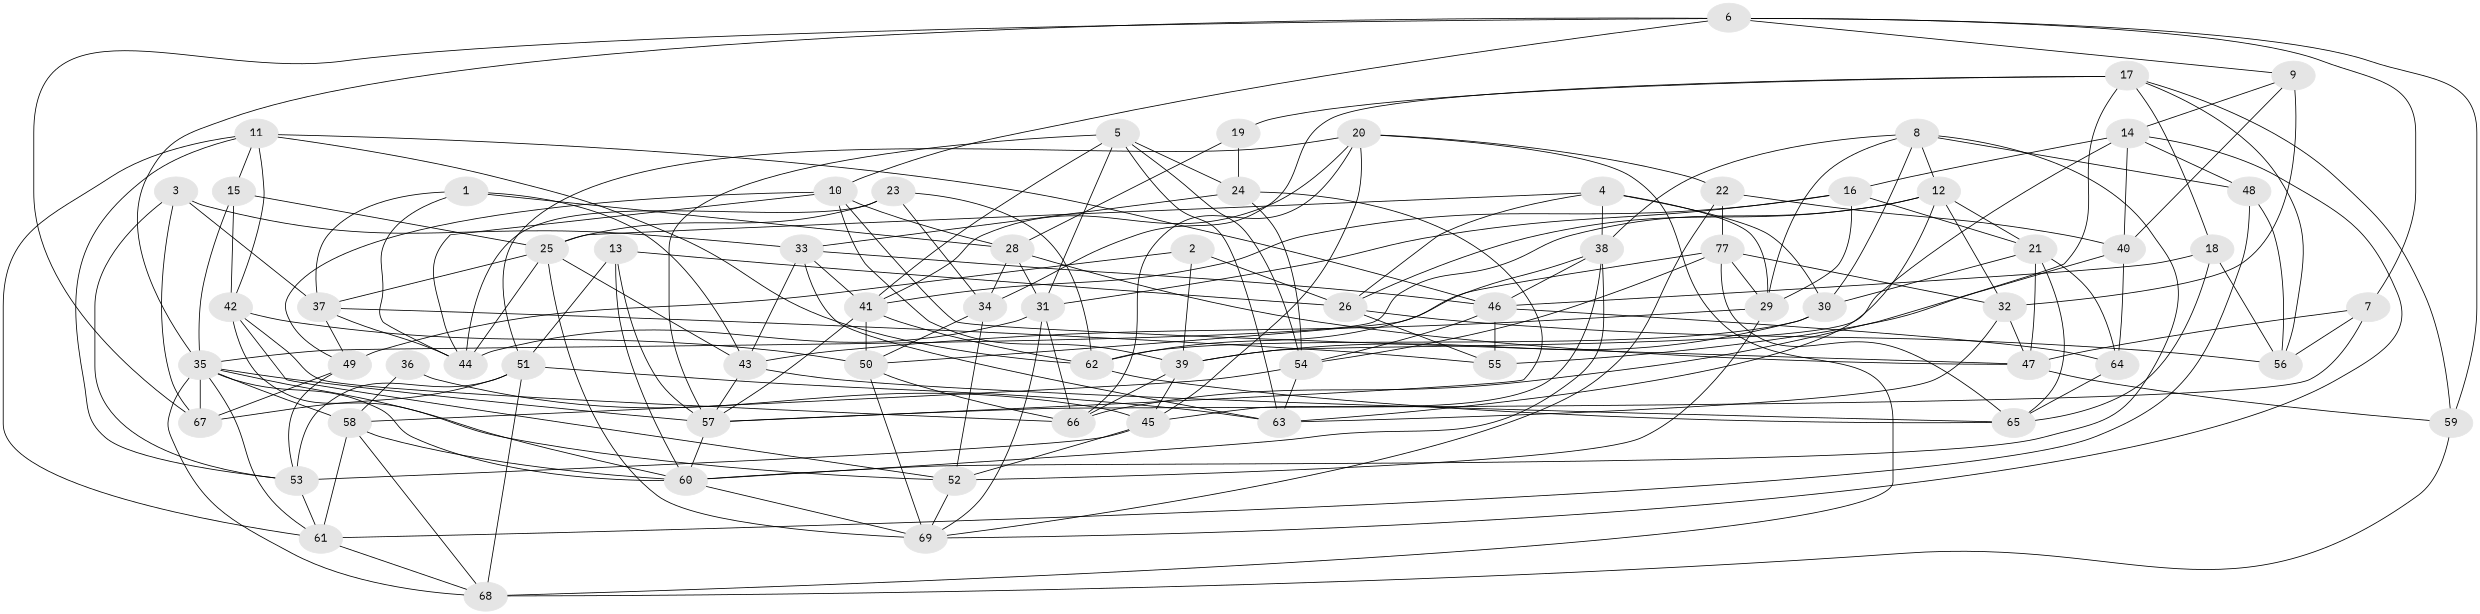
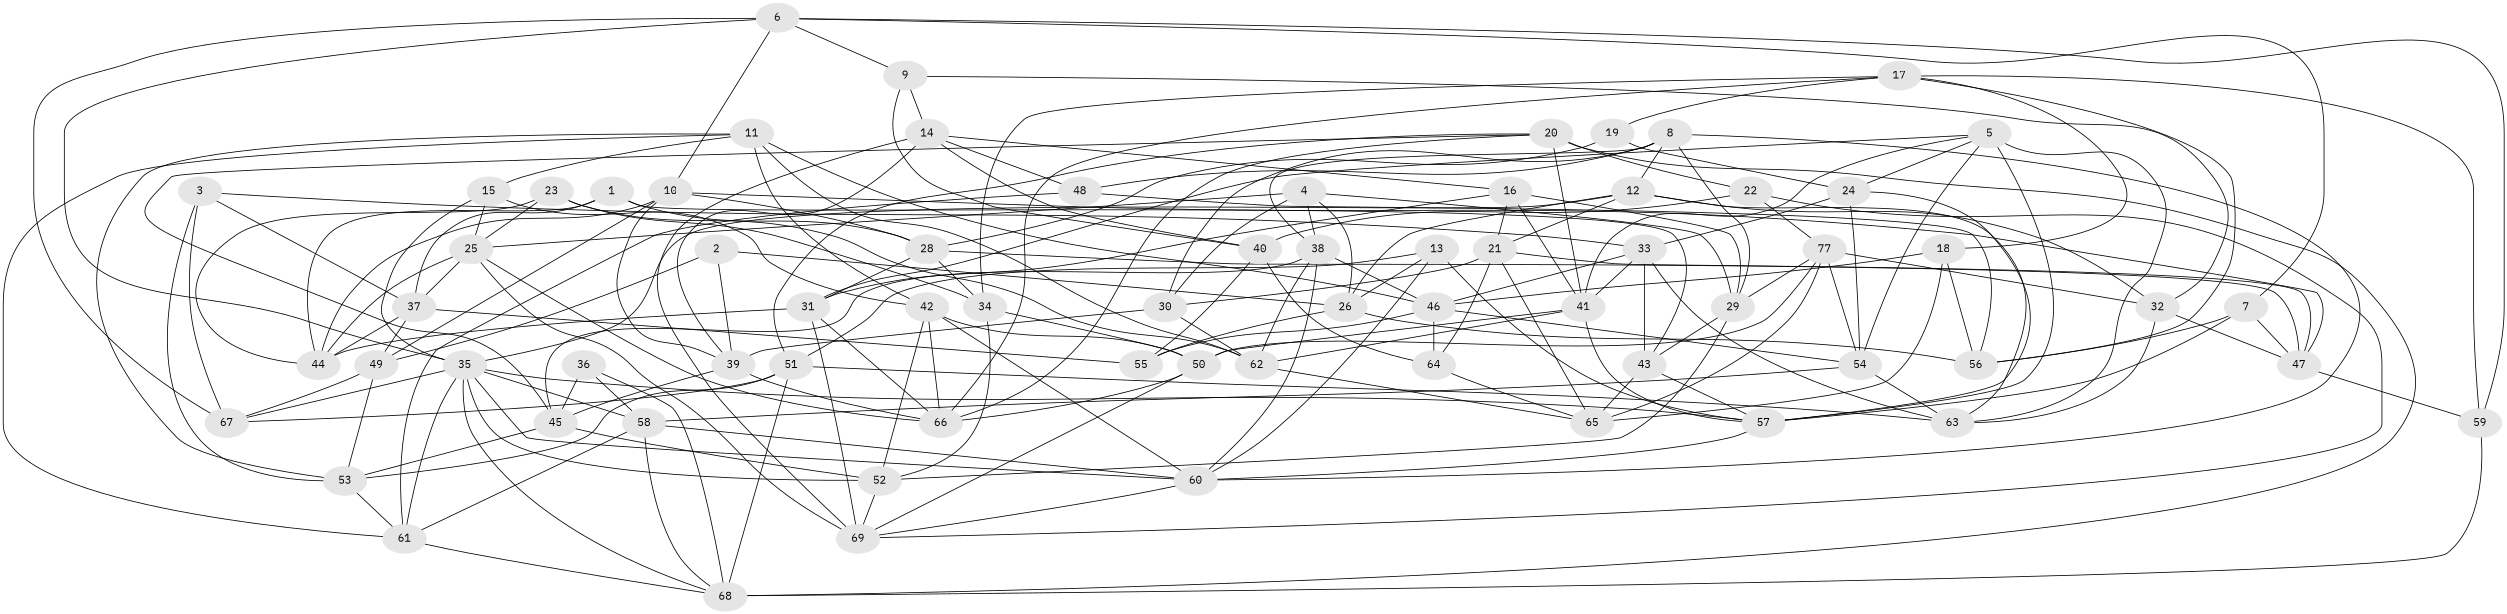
(638, 302) -> (680, 369)
none -> (696, 461)
